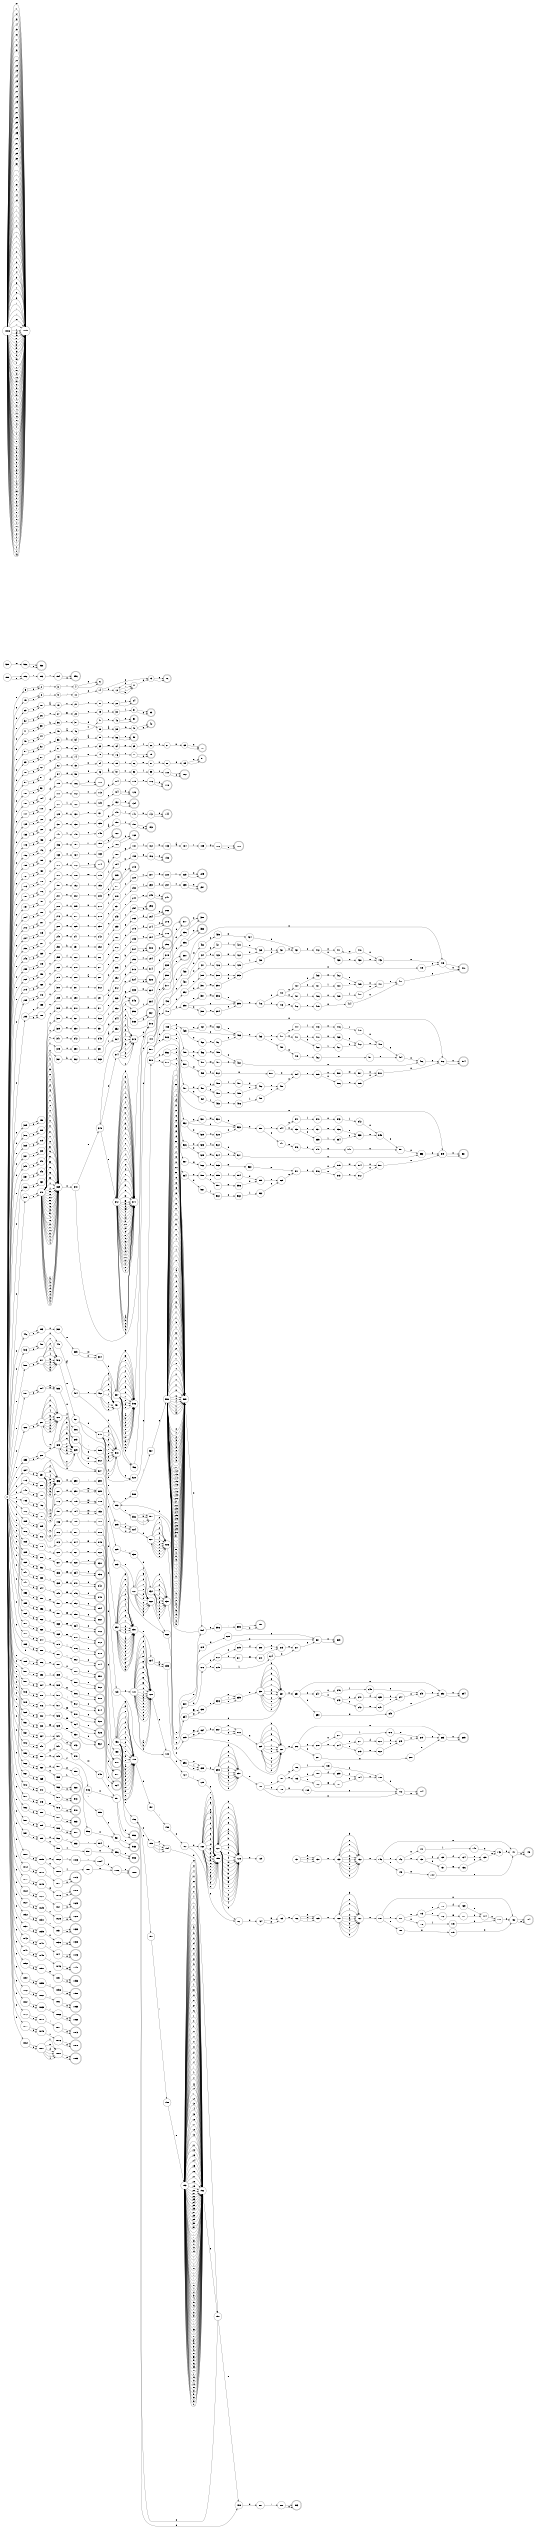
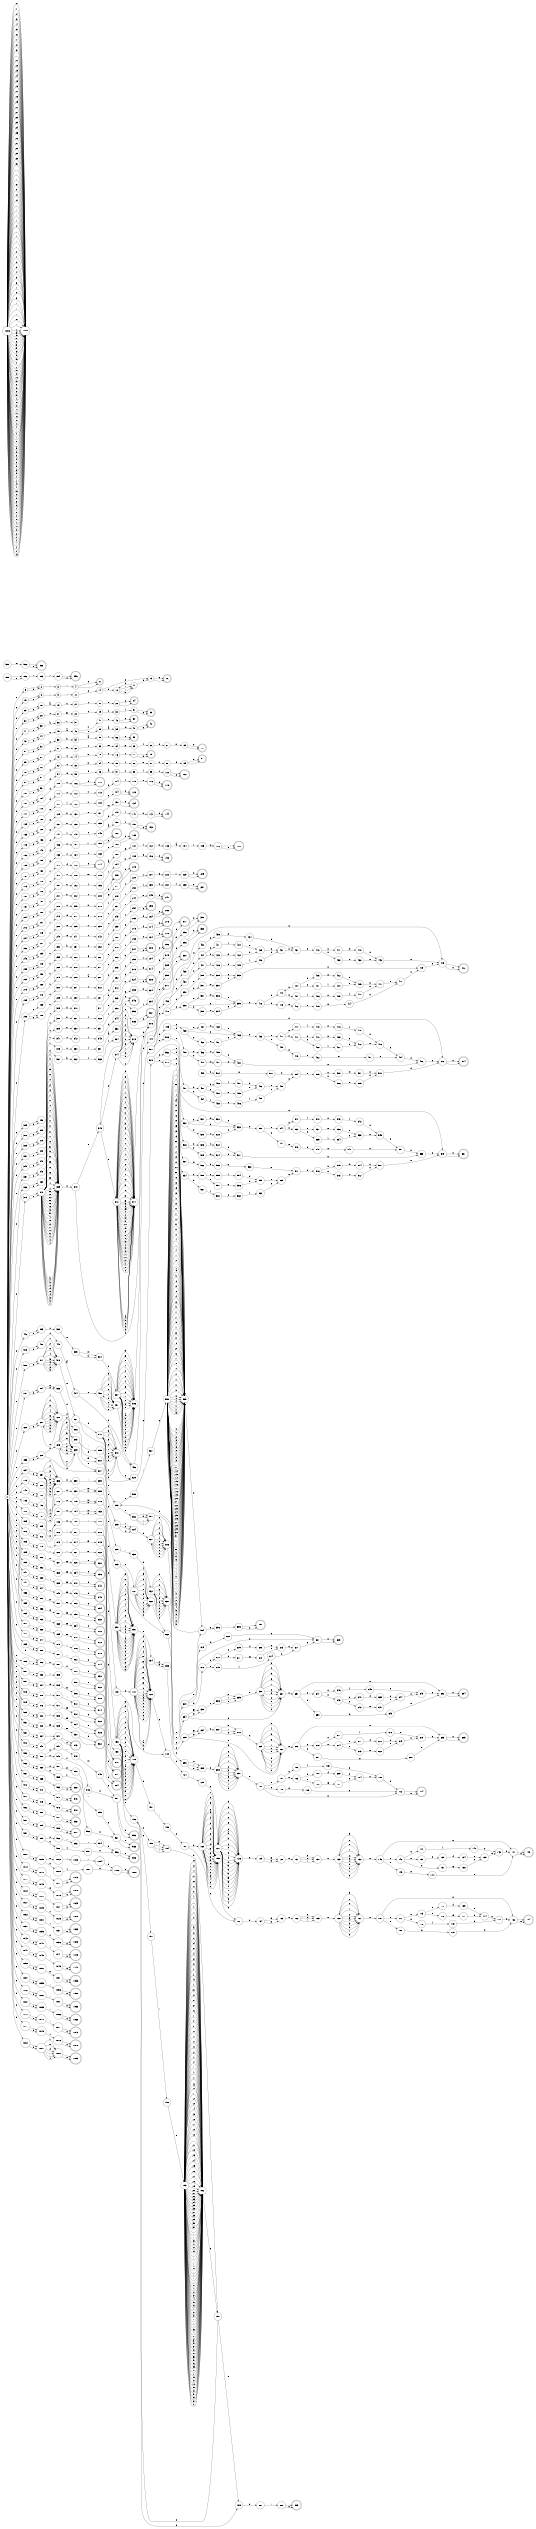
(88, 724) -> (87, 733)
(350, 953) -> (348, 950)
(431, 976) -> (410, 975)
(289, 991) -> (289, 988)
(87, 1008) -> none
(185, 1064) -> none
none -> (109, 1400)
(66, 1679) -> none
none -> (281, 1860)
(431, 1863) -> (420, 1867)
